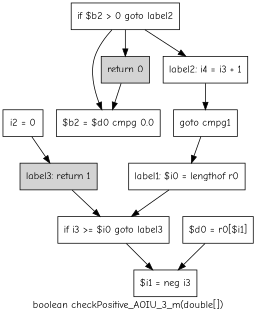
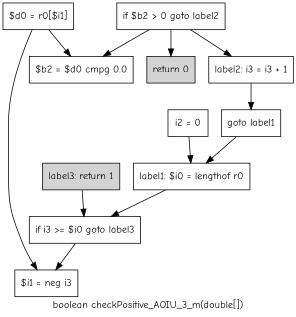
(205, 70) -> (251, 70)
(118, 93) -> (57, 40)
(205, 123) -> (251, 123)
(39, 147) -> (190, 146)
